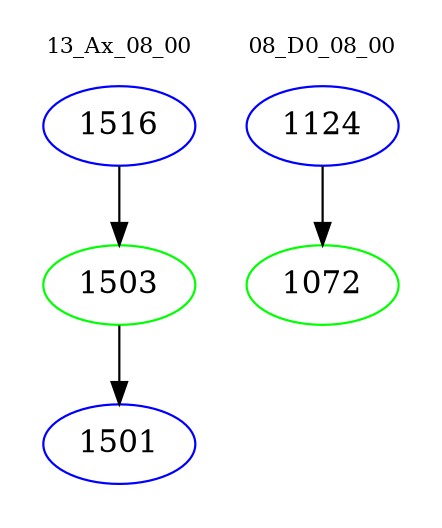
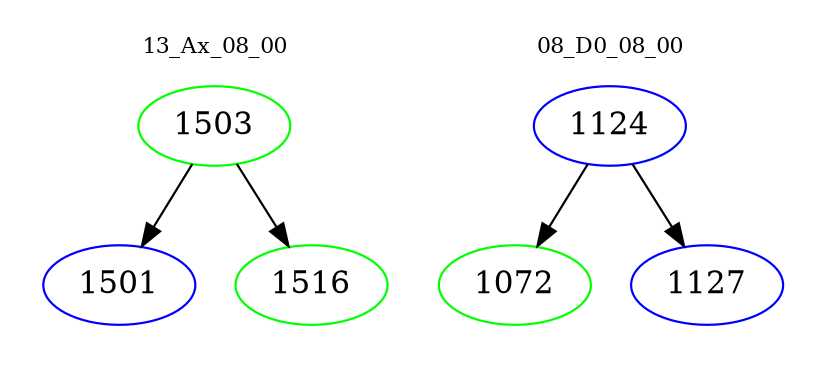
(119, 126) -> (312, 285)
(119, 195) -> (257, 195)
none -> (707, 285)
